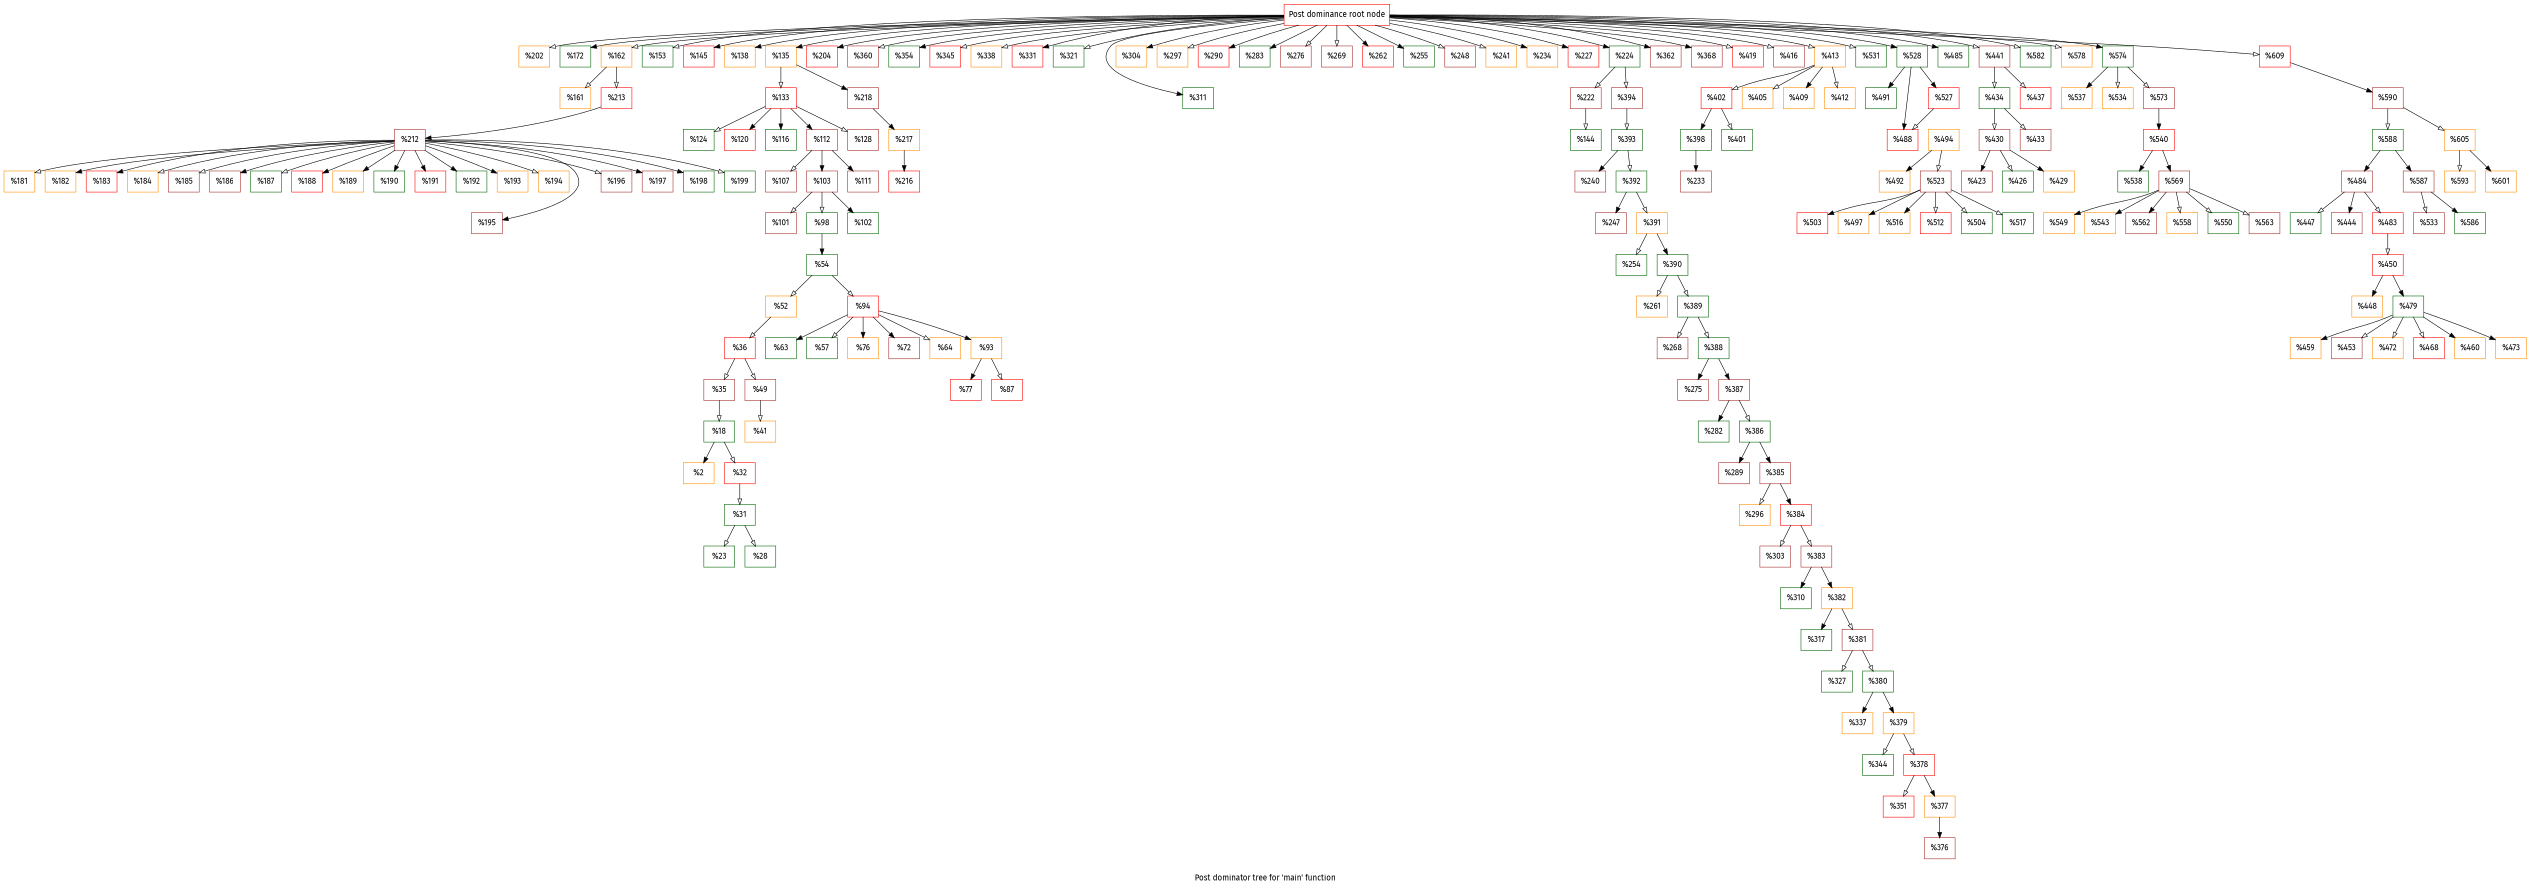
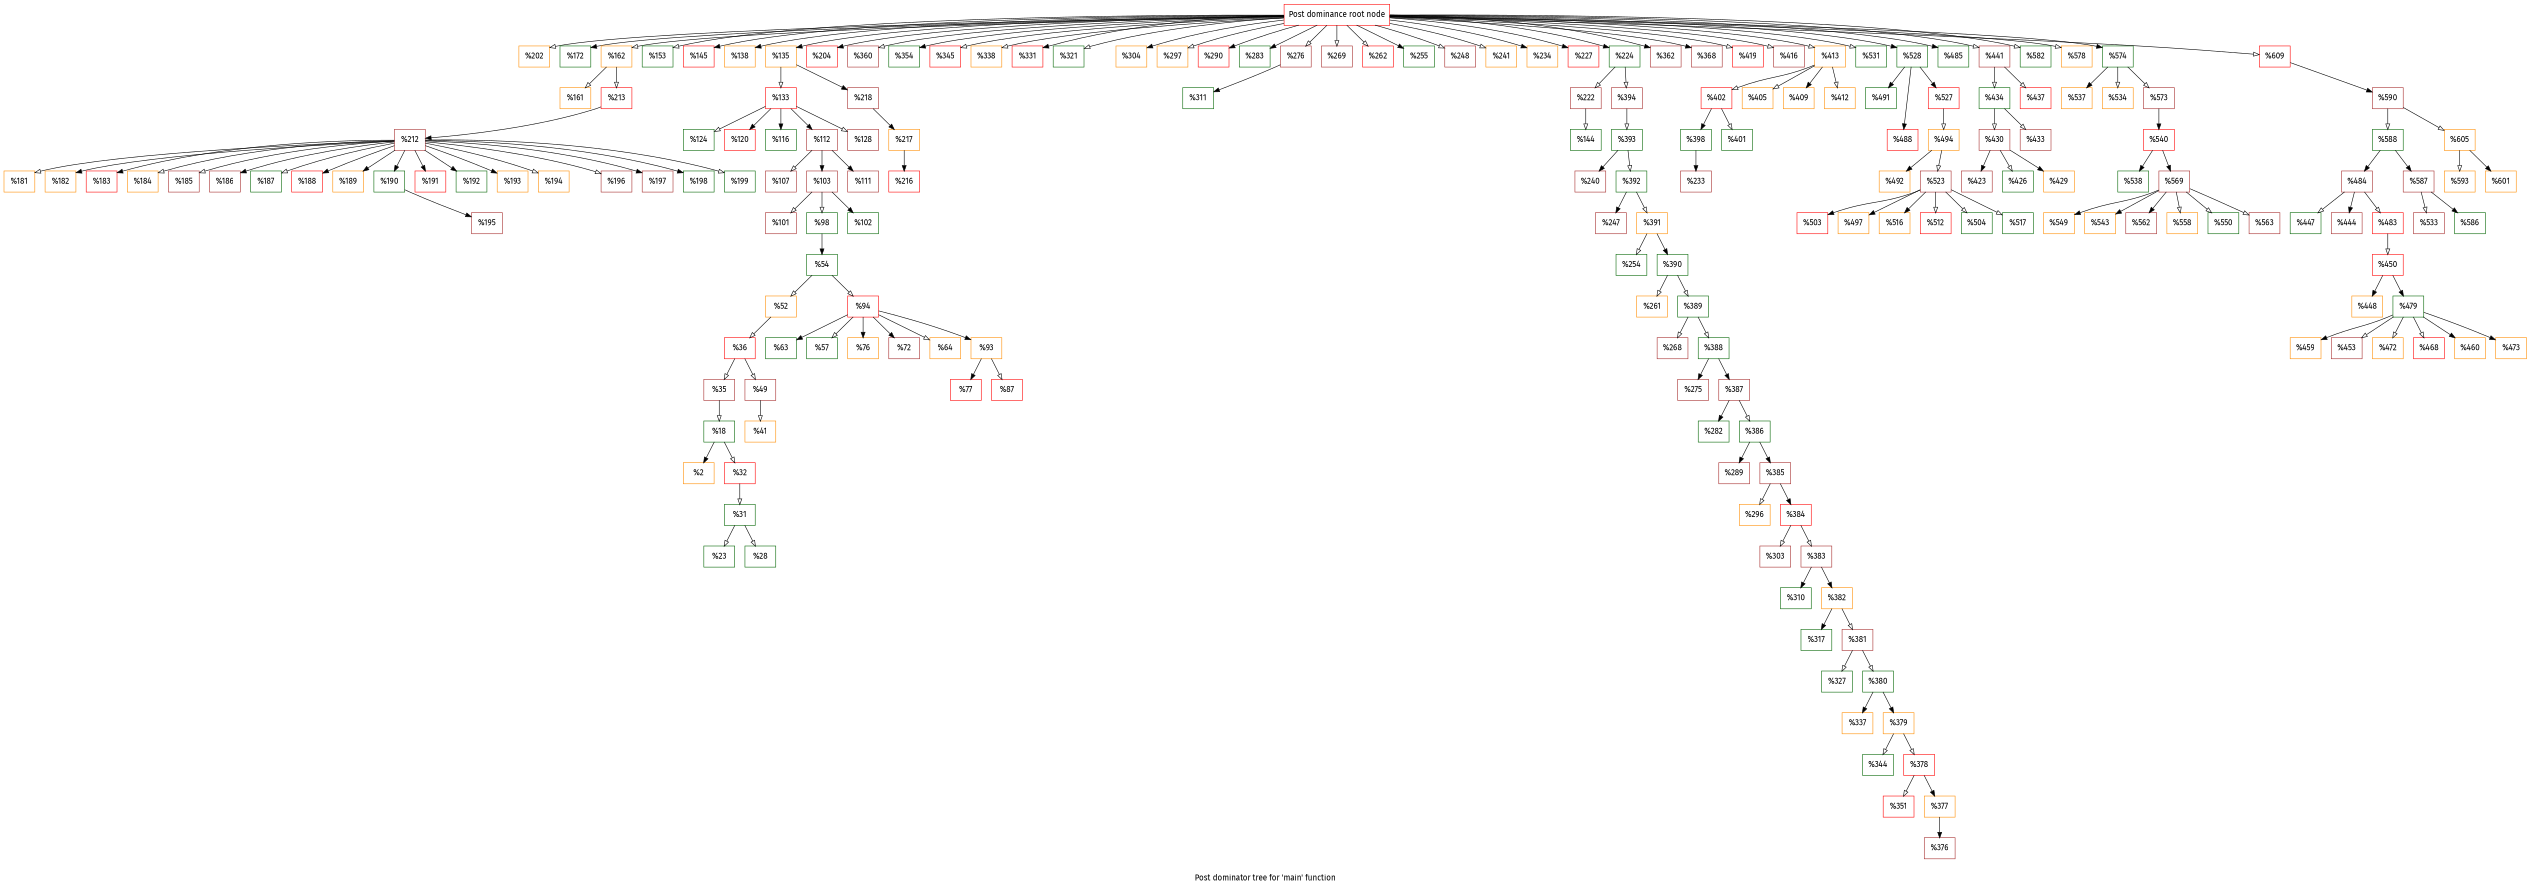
(1355, 34) -> (1355, 34)
(1111, 46) -> (1250, 78)
(1925, 117) -> (1944, 116)
(575, 173) -> (435, 203)
